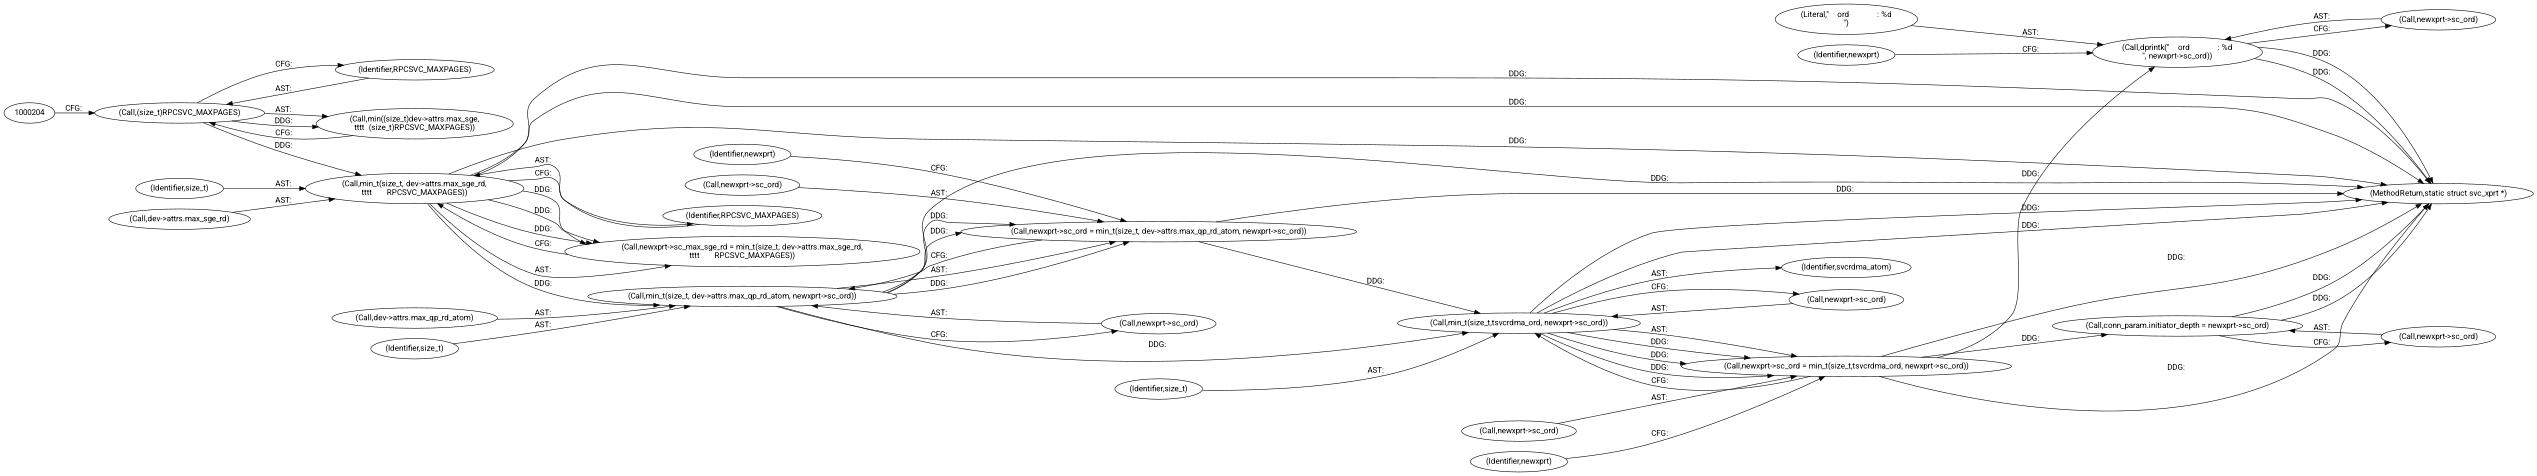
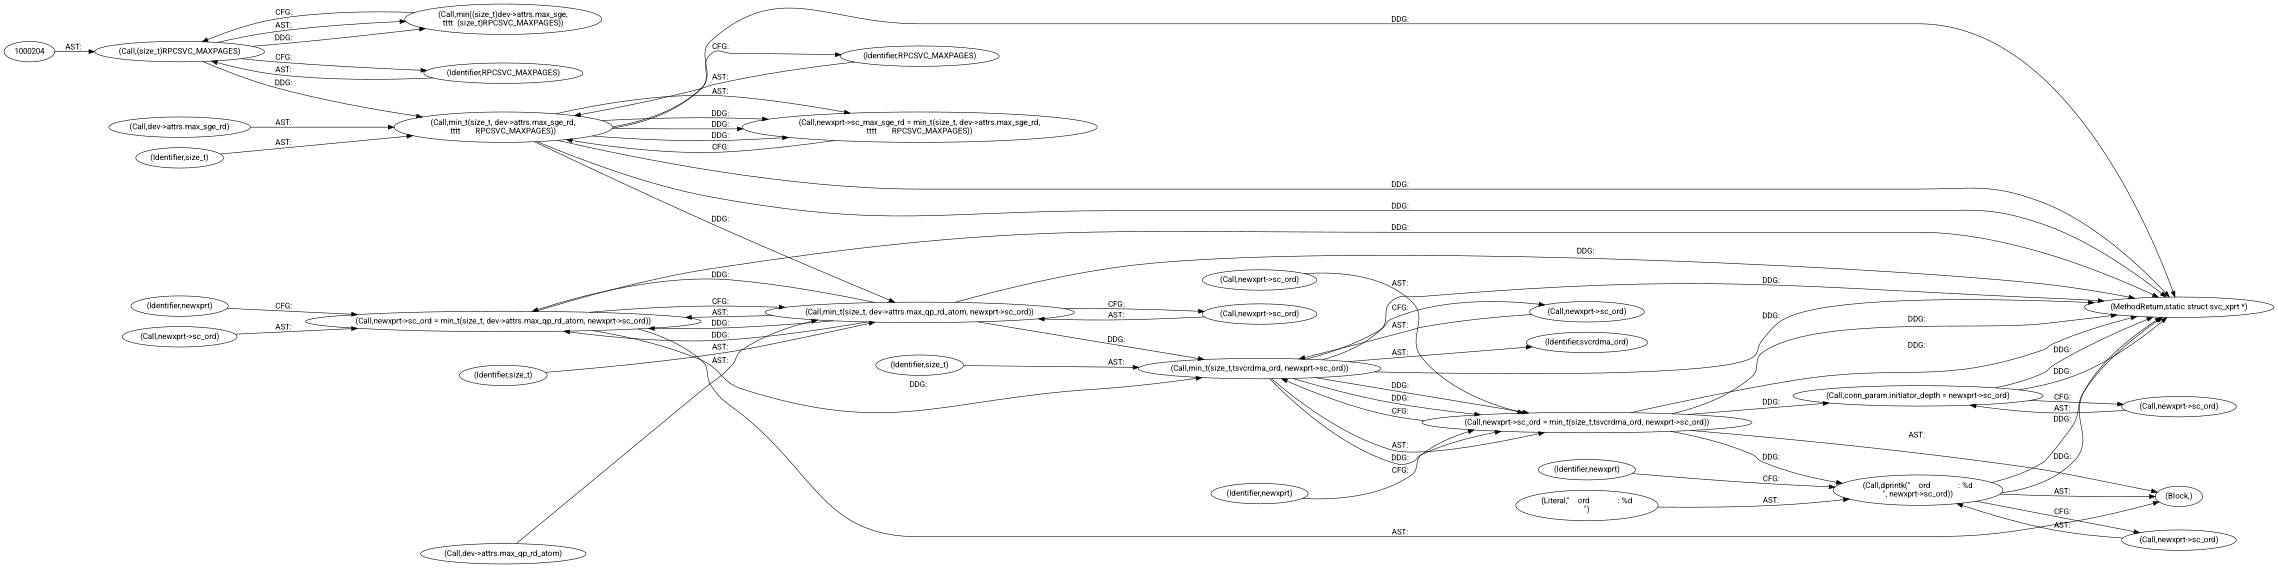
(75, 109) -> (75, 47)
(1846, 267) -> (1587, 342)
none -> (2179, 496)
